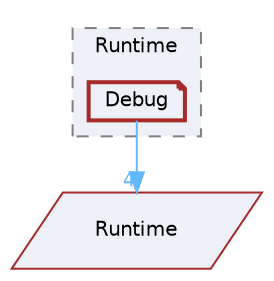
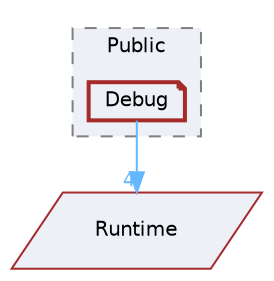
(137, 47) -> (137, 47)
